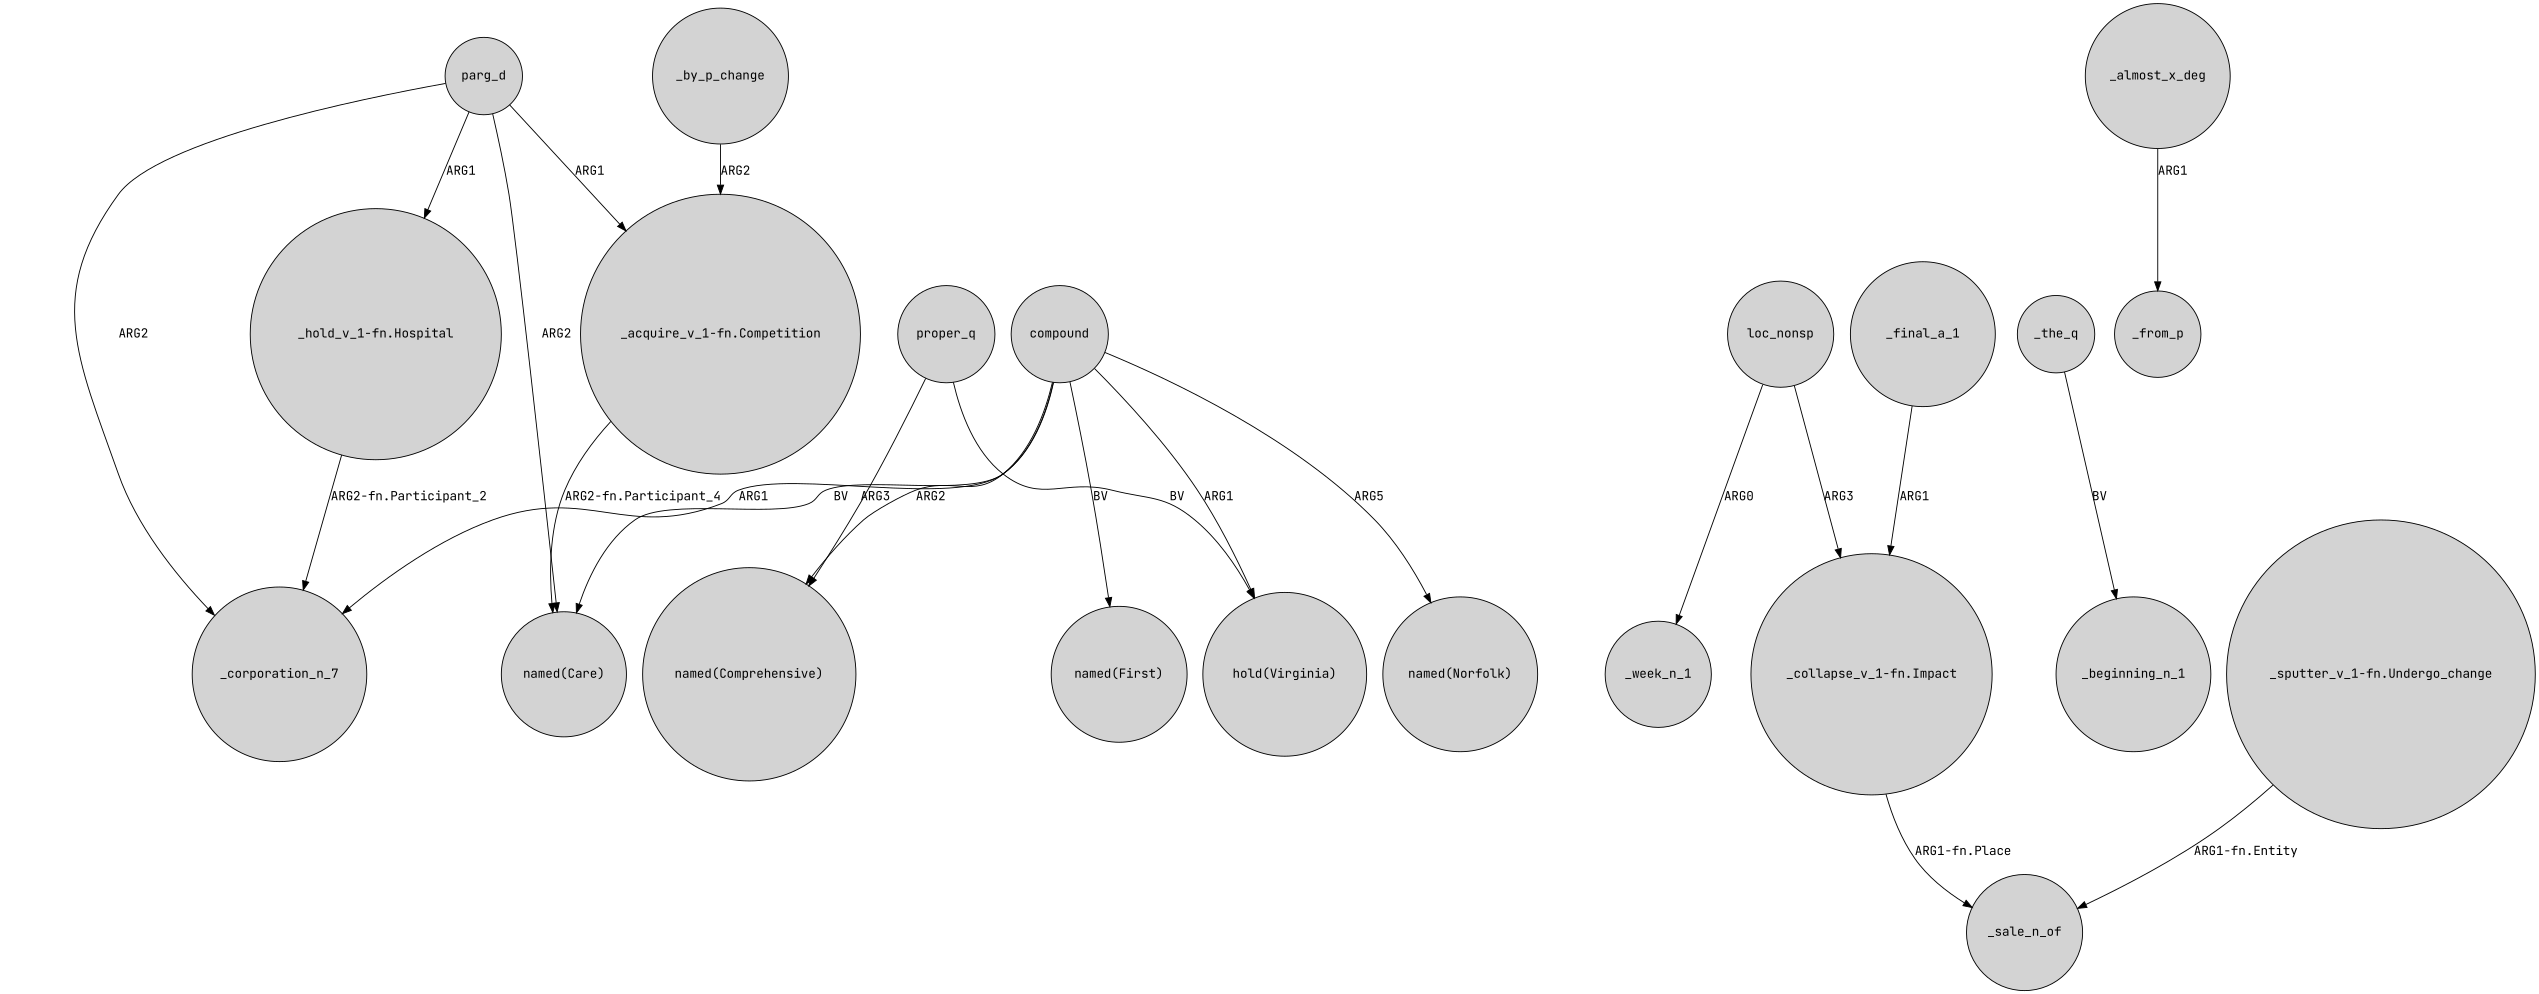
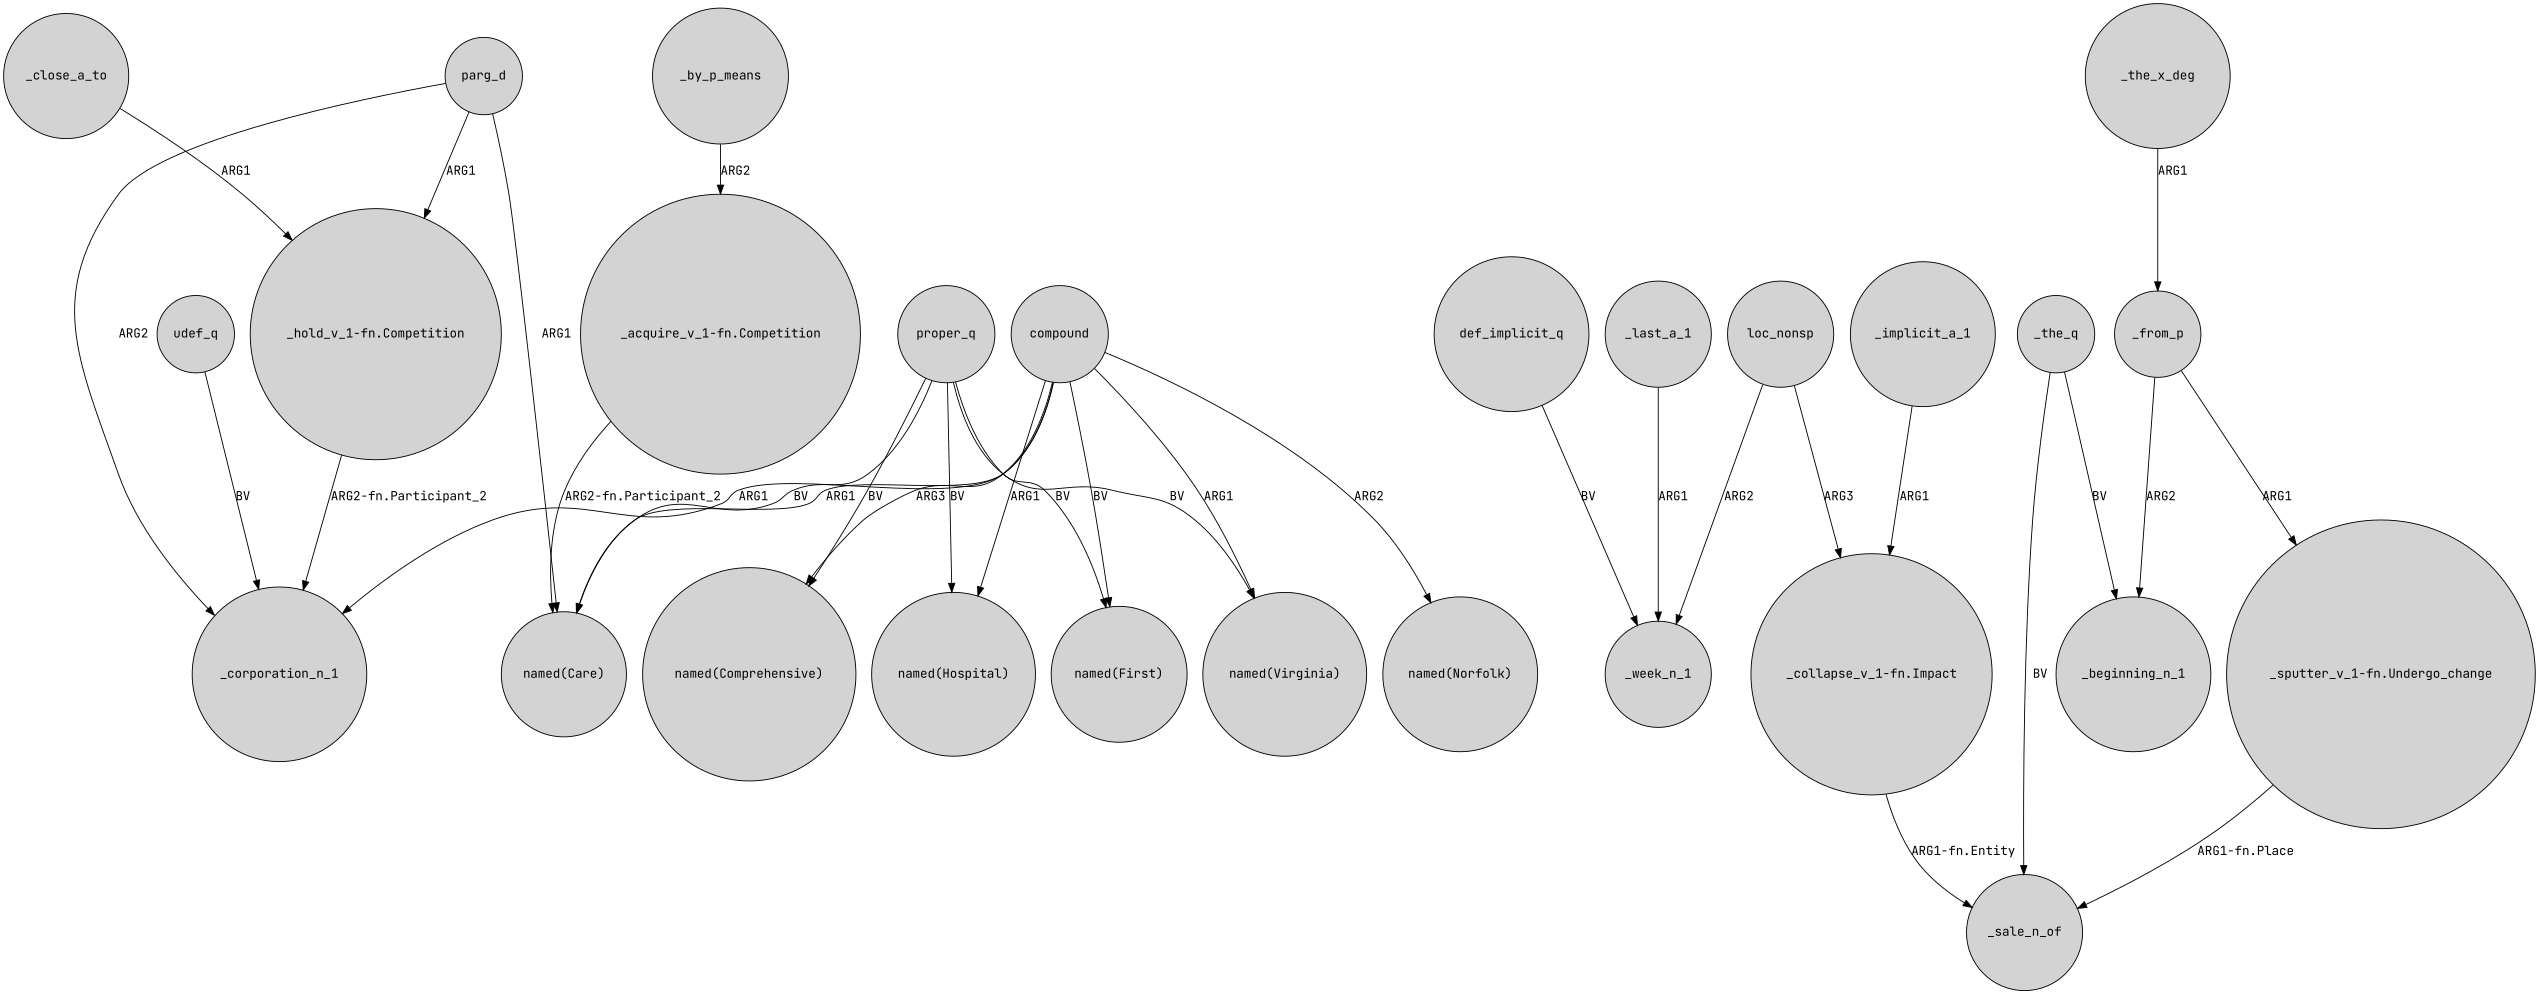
none -> (66, 76)
(720, 76) -> (720, 76)
(2158, 76) -> (2158, 76)
(565, 165) -> none
none -> (196, 334)
(376, 334) -> (376, 334)
(557, 334) -> (557, 334)
none -> (1512, 334)
none -> (1658, 334)
(1923, 334) -> (1923, 334)
none -> (2236, 454)
none -> (2147, 483)
none -> (1050, 496)
(643, 497) -> (643, 497)
(841, 497) -> (841, 497)
(876, 497) -> (876, 497)
(931, 497) -> (931, 497)
(1369, 497) -> (1369, 497)
(1739, 497) -> (1739, 497)
none -> (781, 499)
none -> (2027, 618)
(279, 674) -> (279, 674)
none -> (954, 674)
(1285, 674) -> (1285, 674)
(1963, 852) -> (1963, 852)
(2246, 852) -> (2246, 852)
